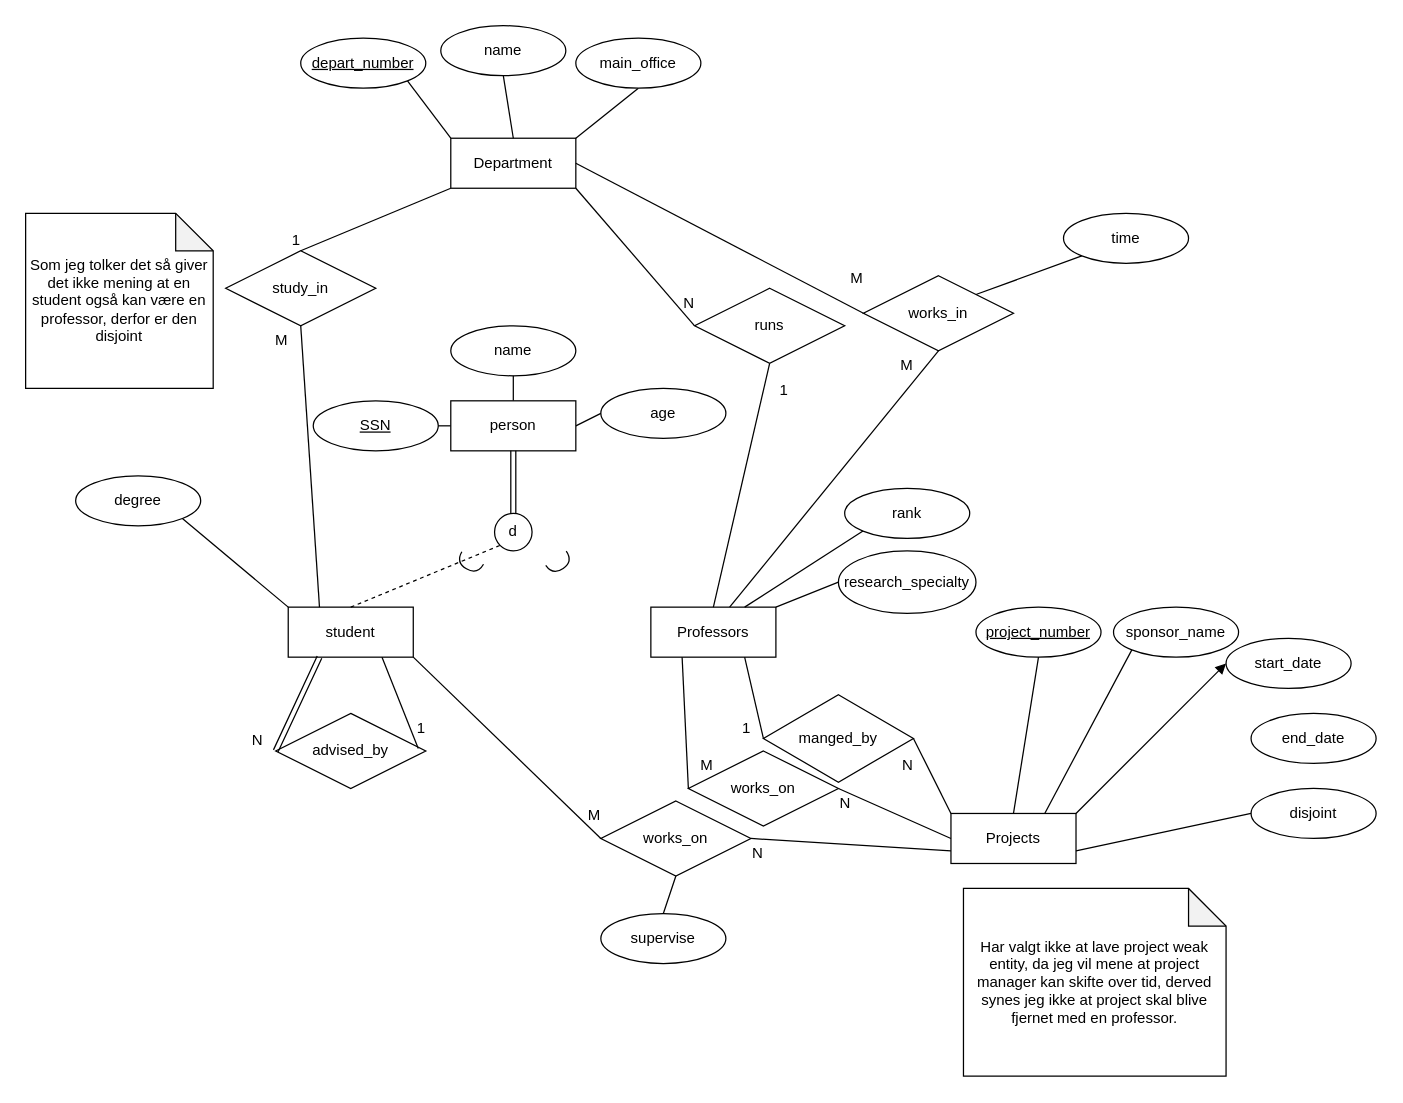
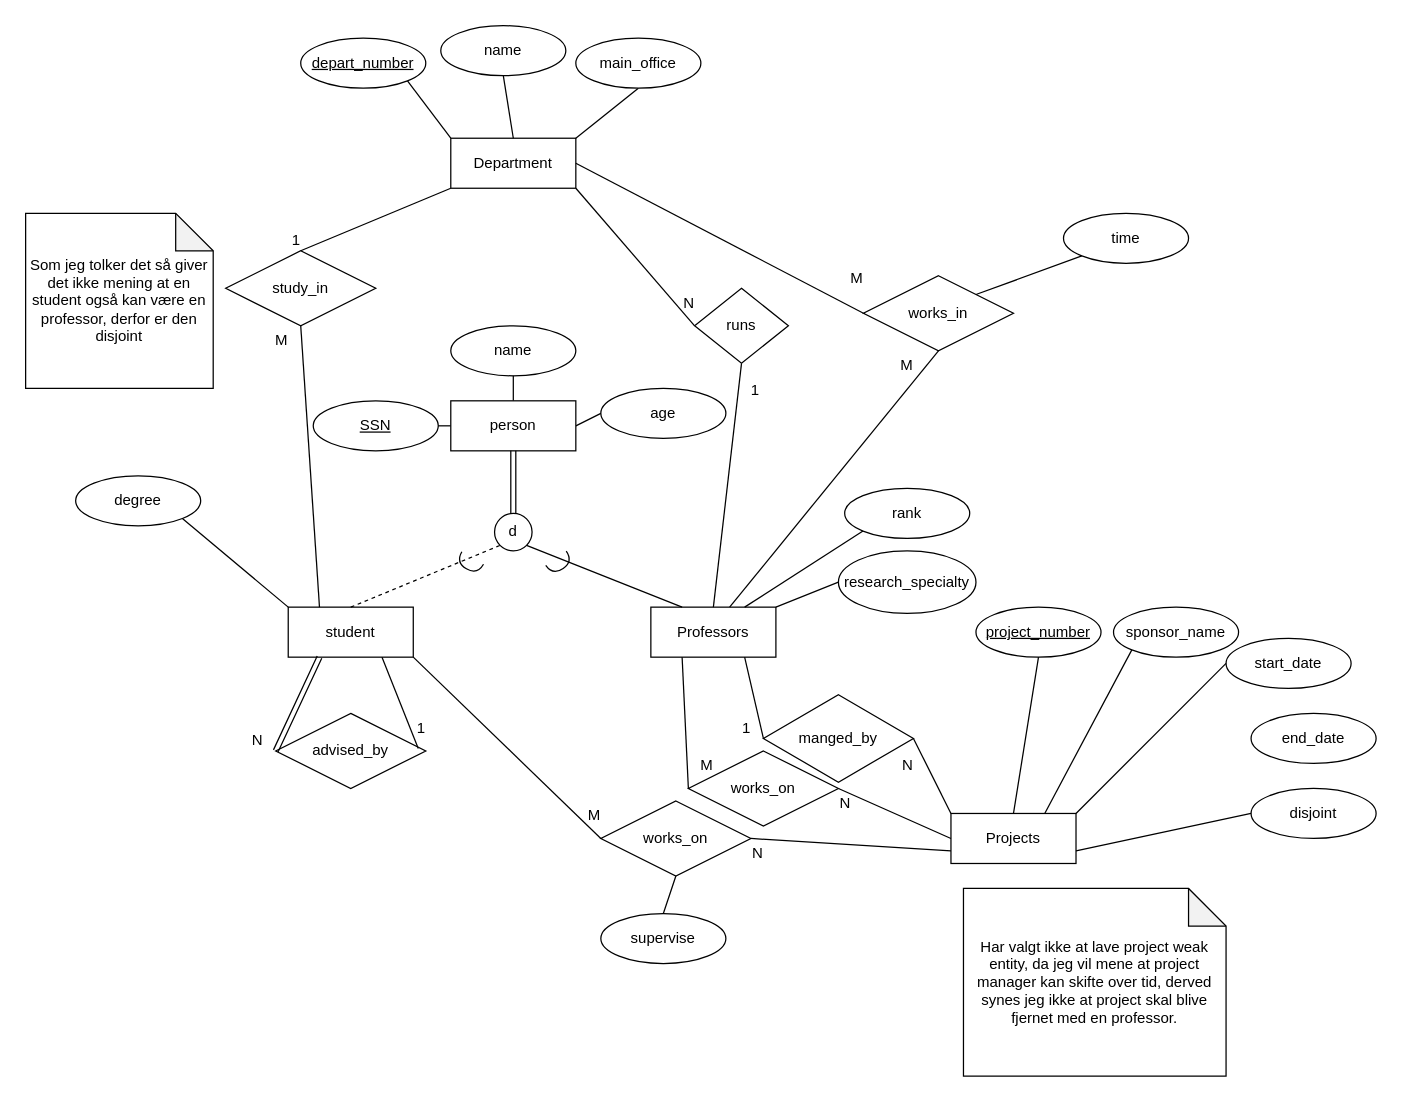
(769, 326) -> (741, 326)
none -> (605, 576)
(1218, 671) -> (1221, 668)
